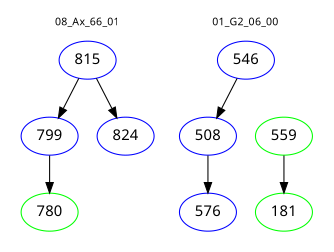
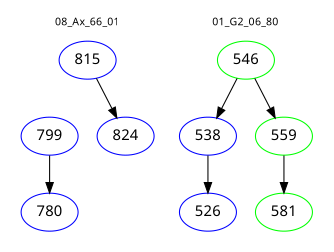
(246, 23) -> (246, 23)
(246, 60) -> (246, 60)
(71, 93) -> none
none -> (263, 93)
(208, 136) -> (208, 136)
(50, 212) -> (50, 212)
(208, 212) -> (208, 212)
(284, 212) -> (284, 212)
